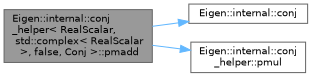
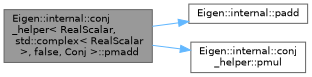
(248, 14) -> (248, 14)
